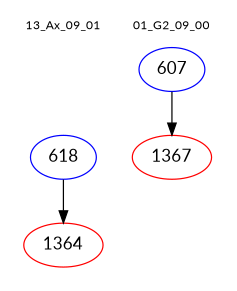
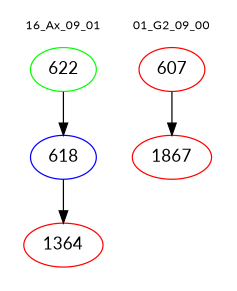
(63, 26) -> (63, 26)
none -> (63, 70)
(172, 70) -> (172, 70)
(172, 157) -> (172, 157)
